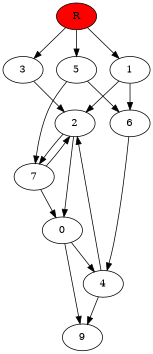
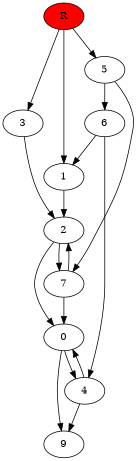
(130, 93) -> (87, 147)
(90, 207) -> (80, 367)
